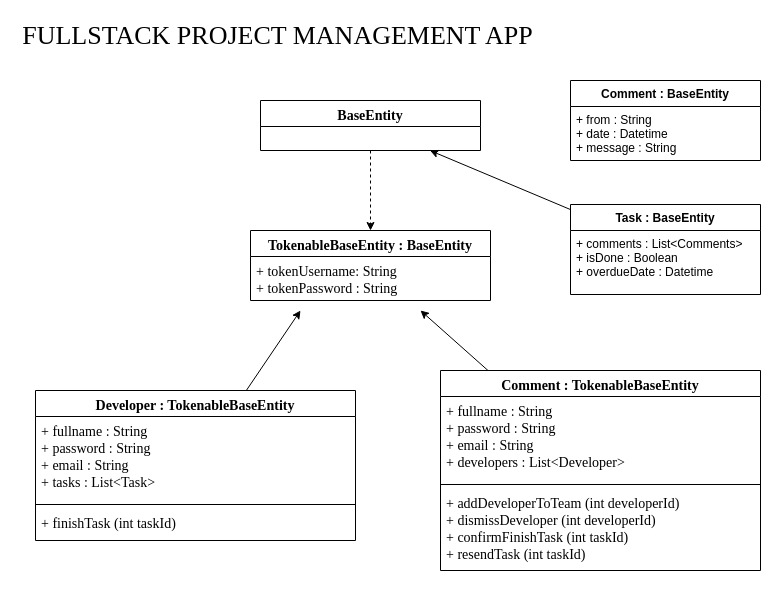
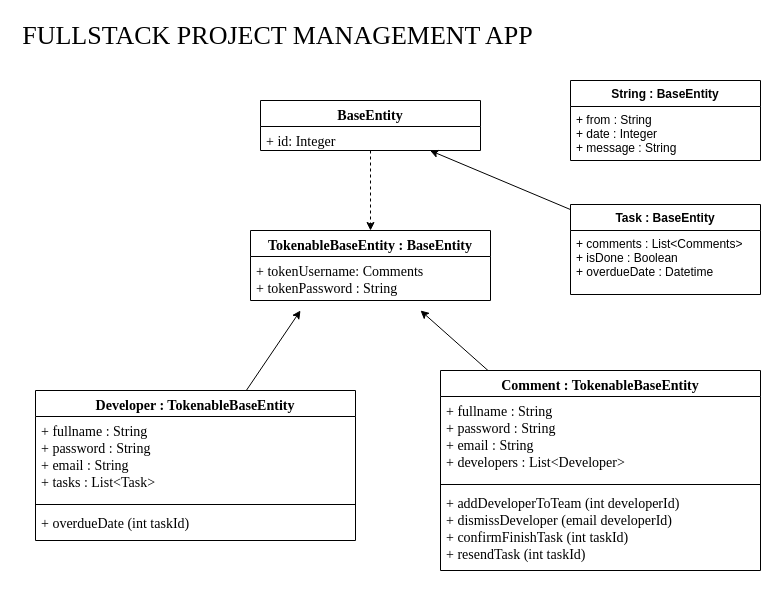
(665, 94) -> (665, 94)
(619, 120) -> (619, 120)
none -> (371, 139)
(339, 271) -> (349, 271)
(584, 503) -> (584, 503)
(128, 523) -> (136, 523)
